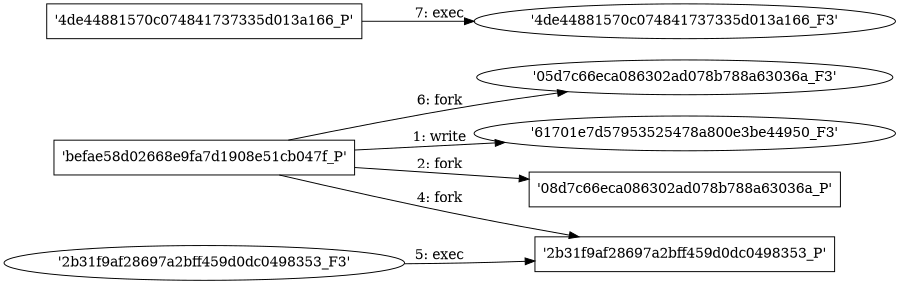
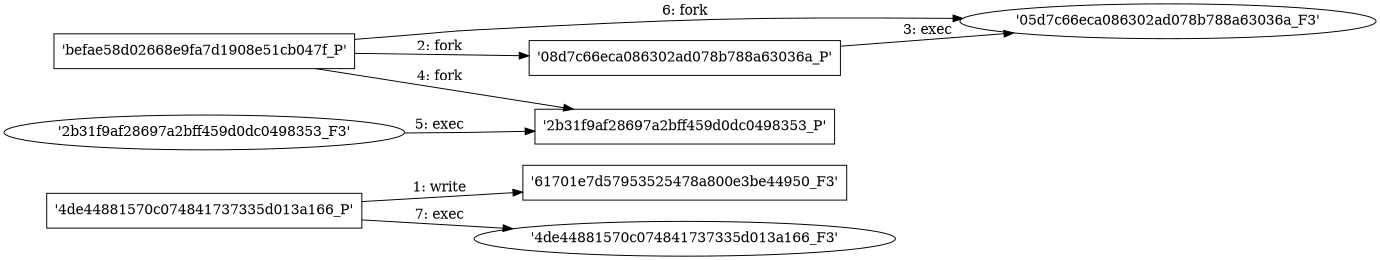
none -> (922, 40)
(685, 133) -> (685, 183)
(425, 146) -> (437, 197)
